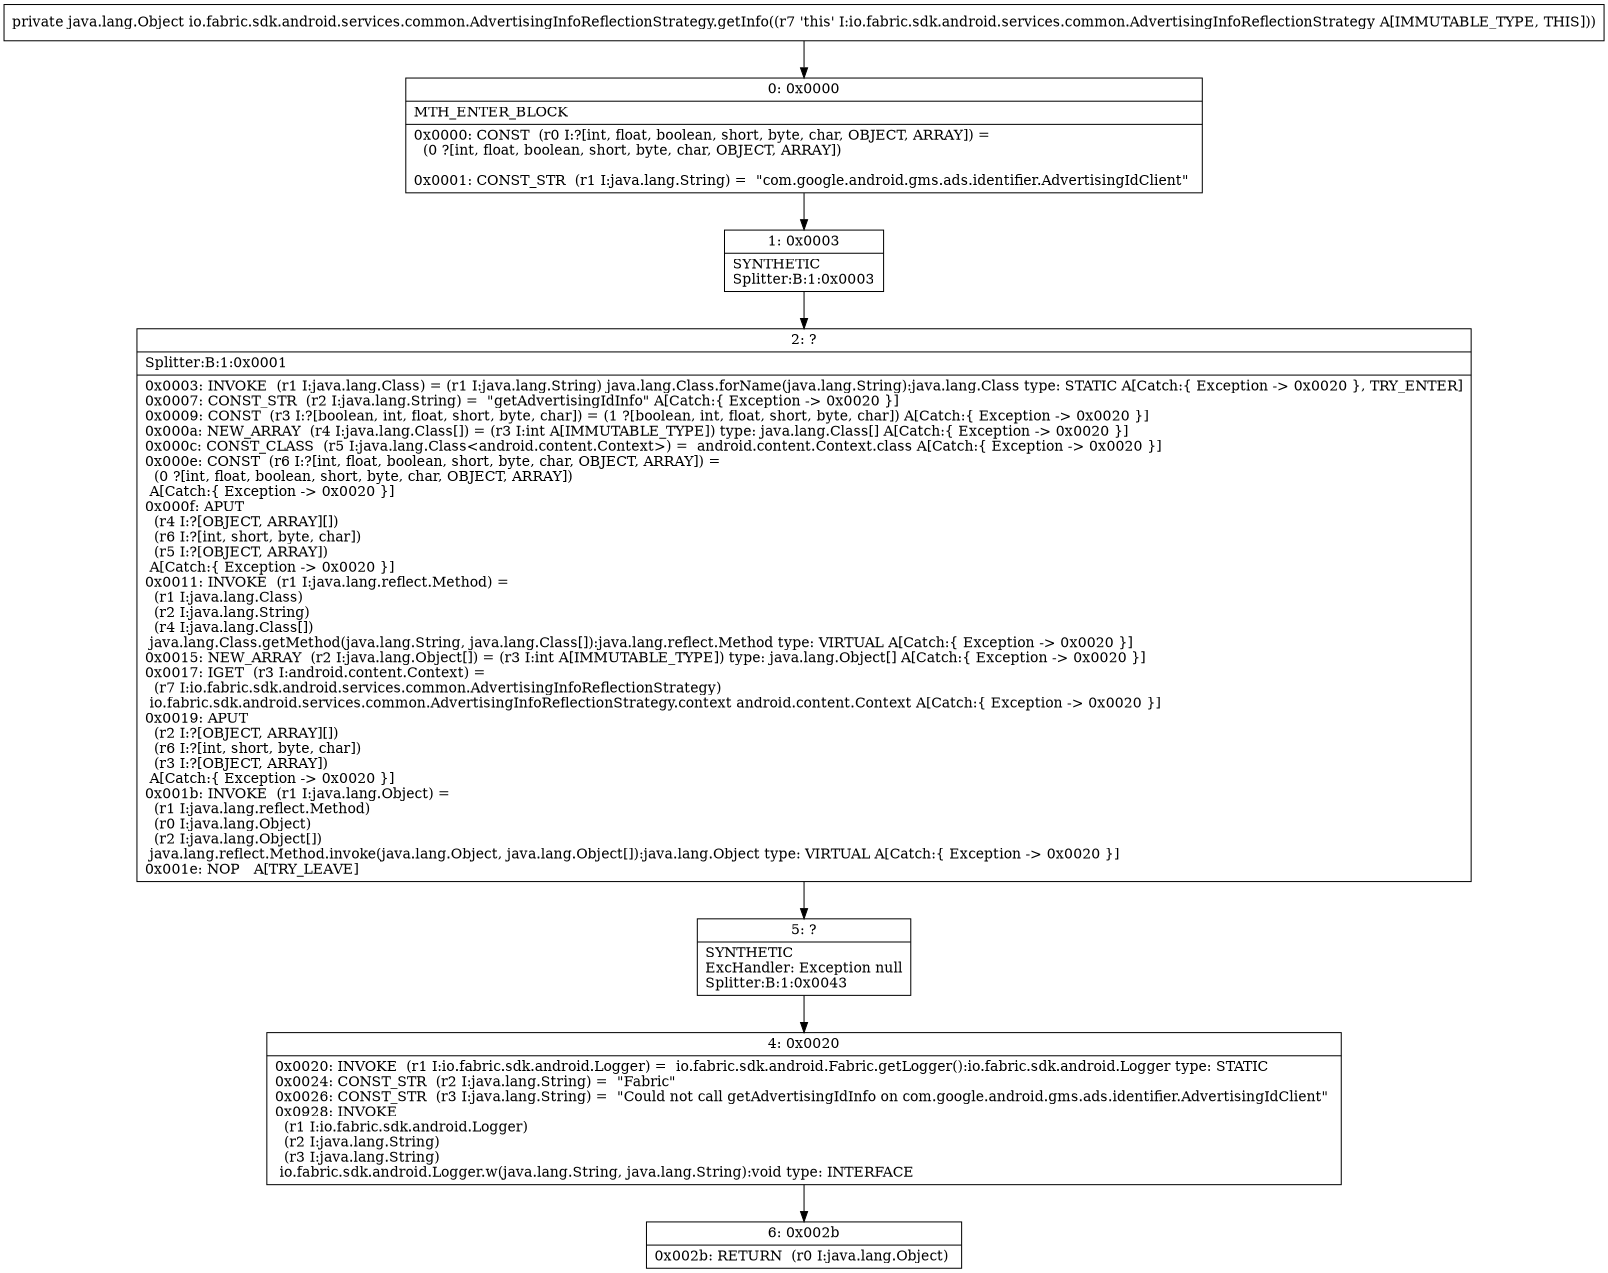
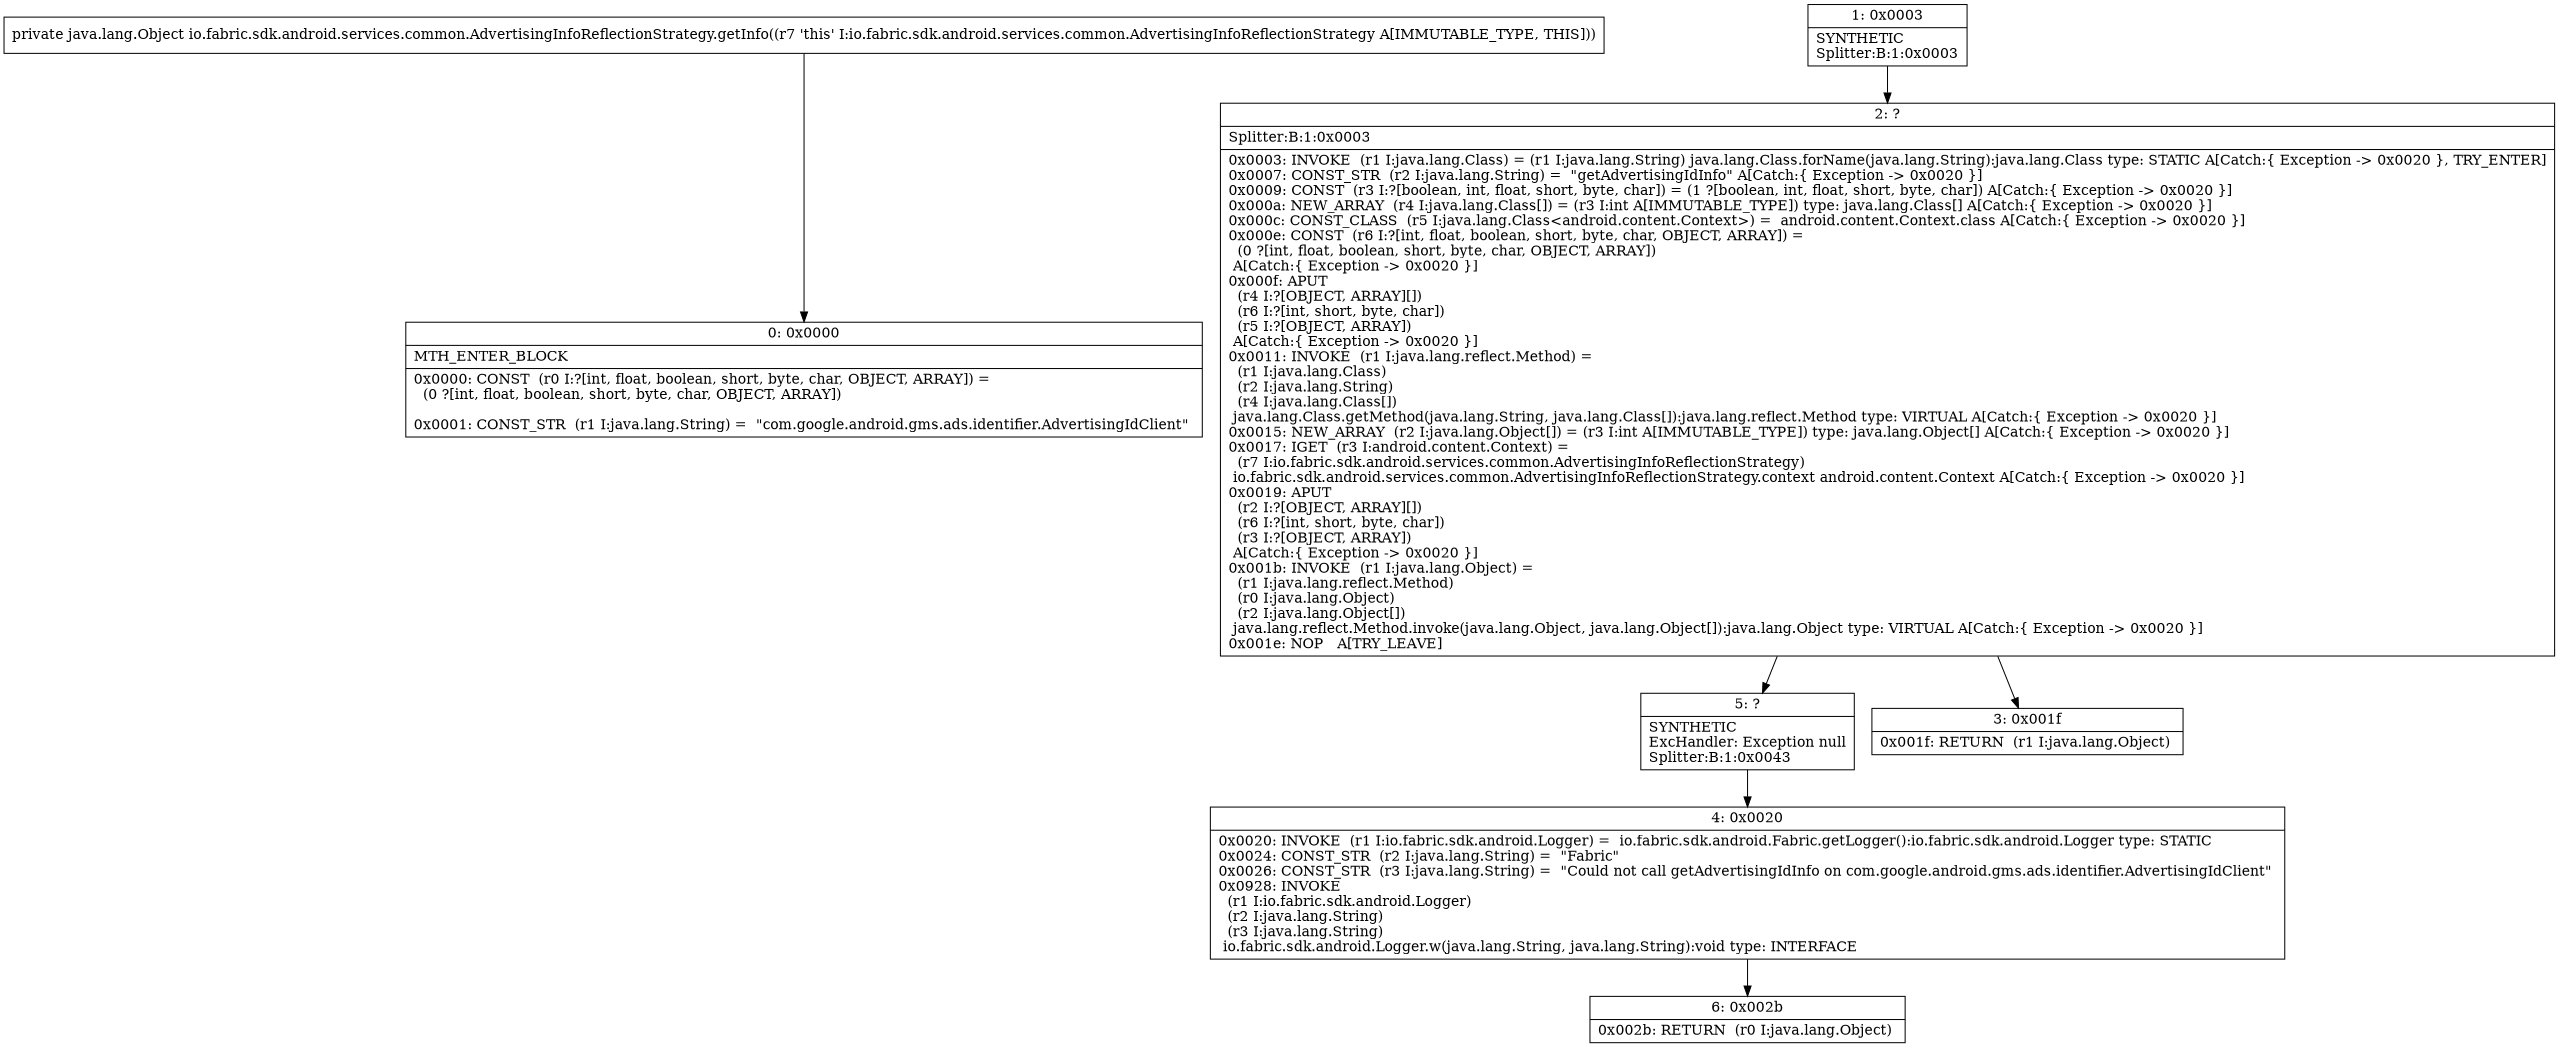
(804, 206) -> none
(216, 363) -> (1300, 137)
none -> (2027, 732)
